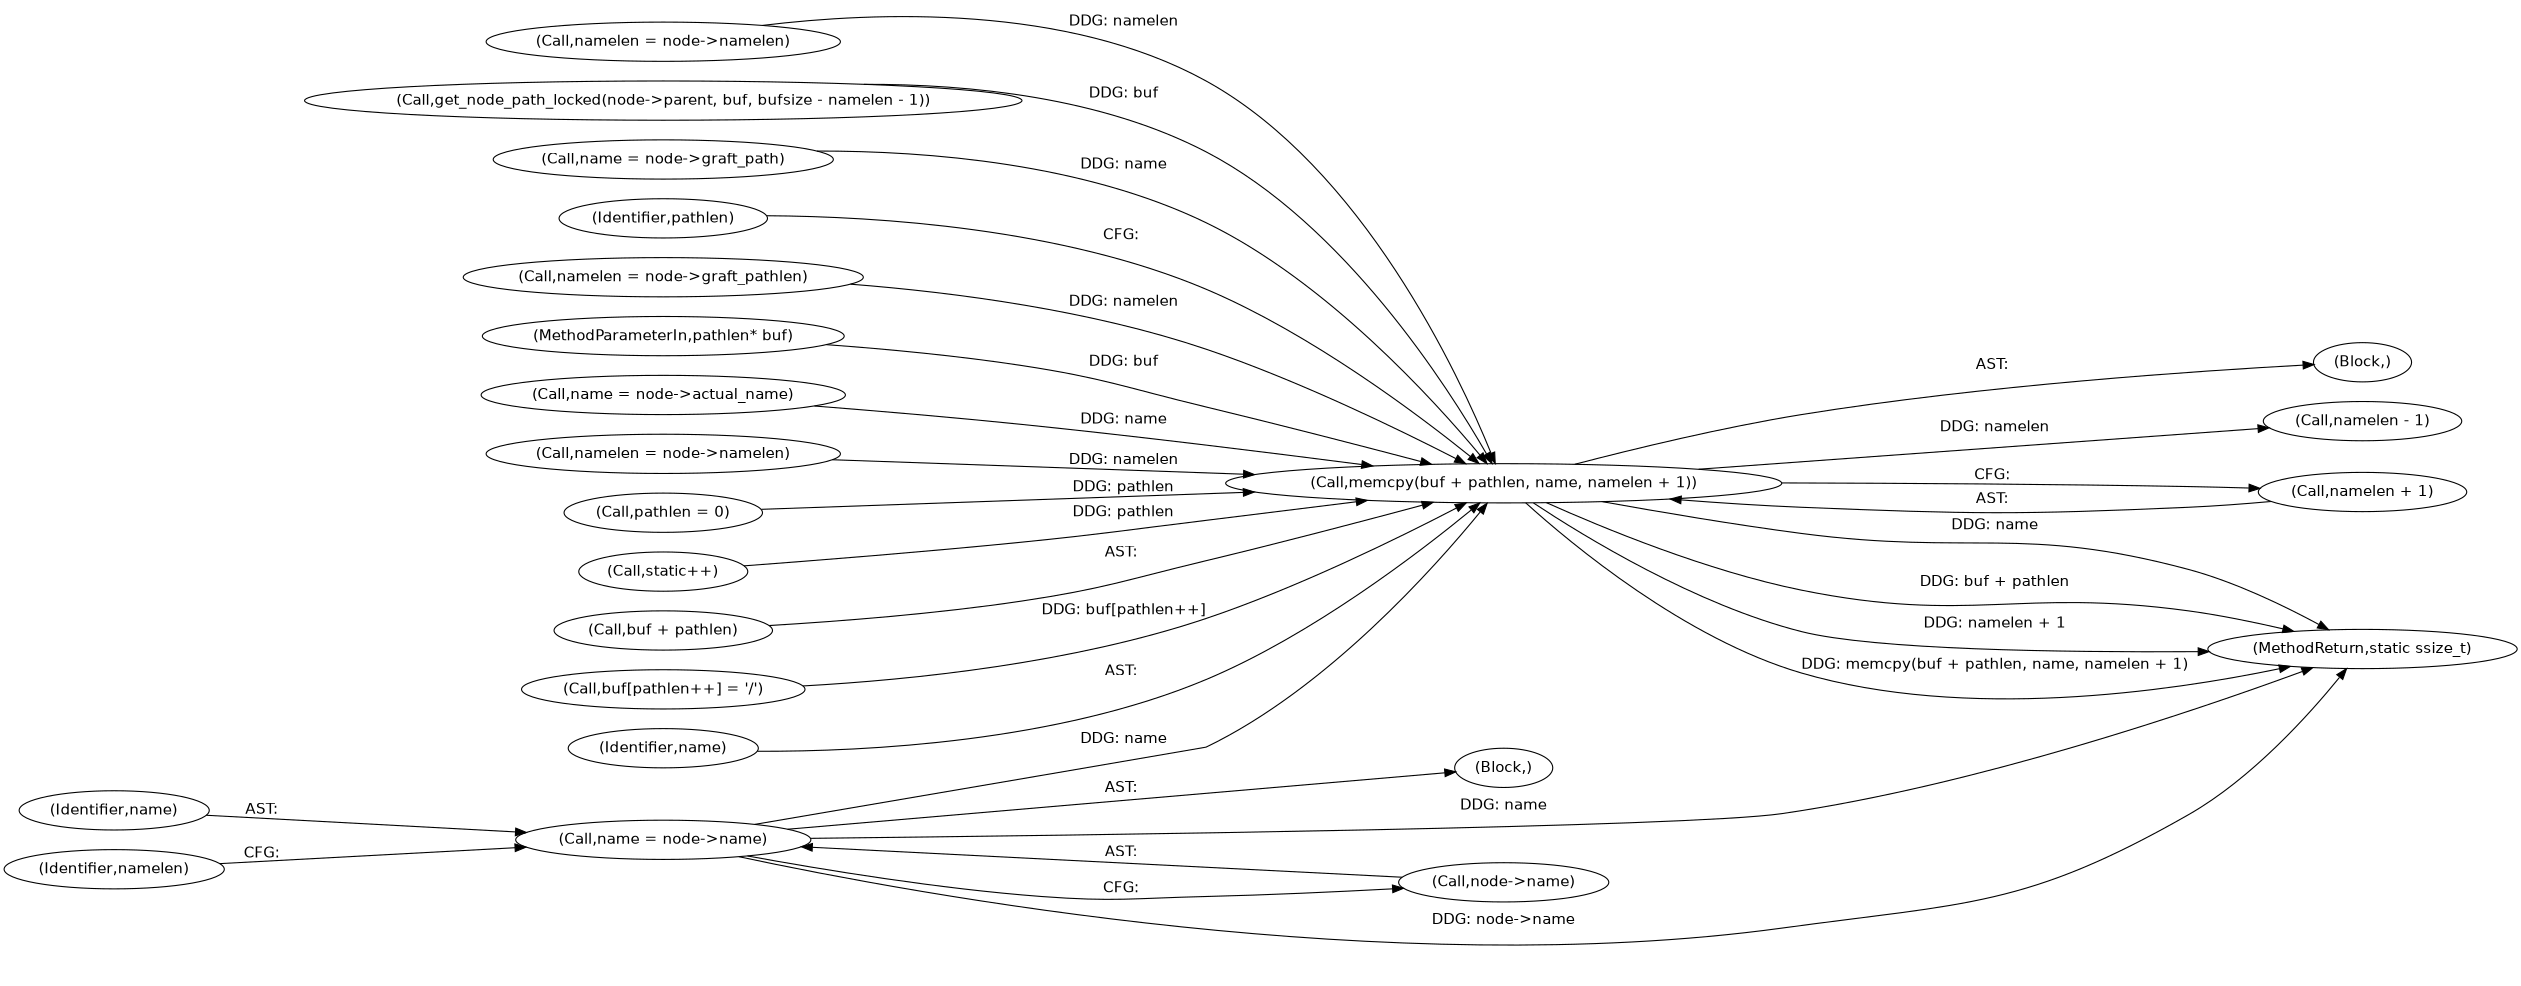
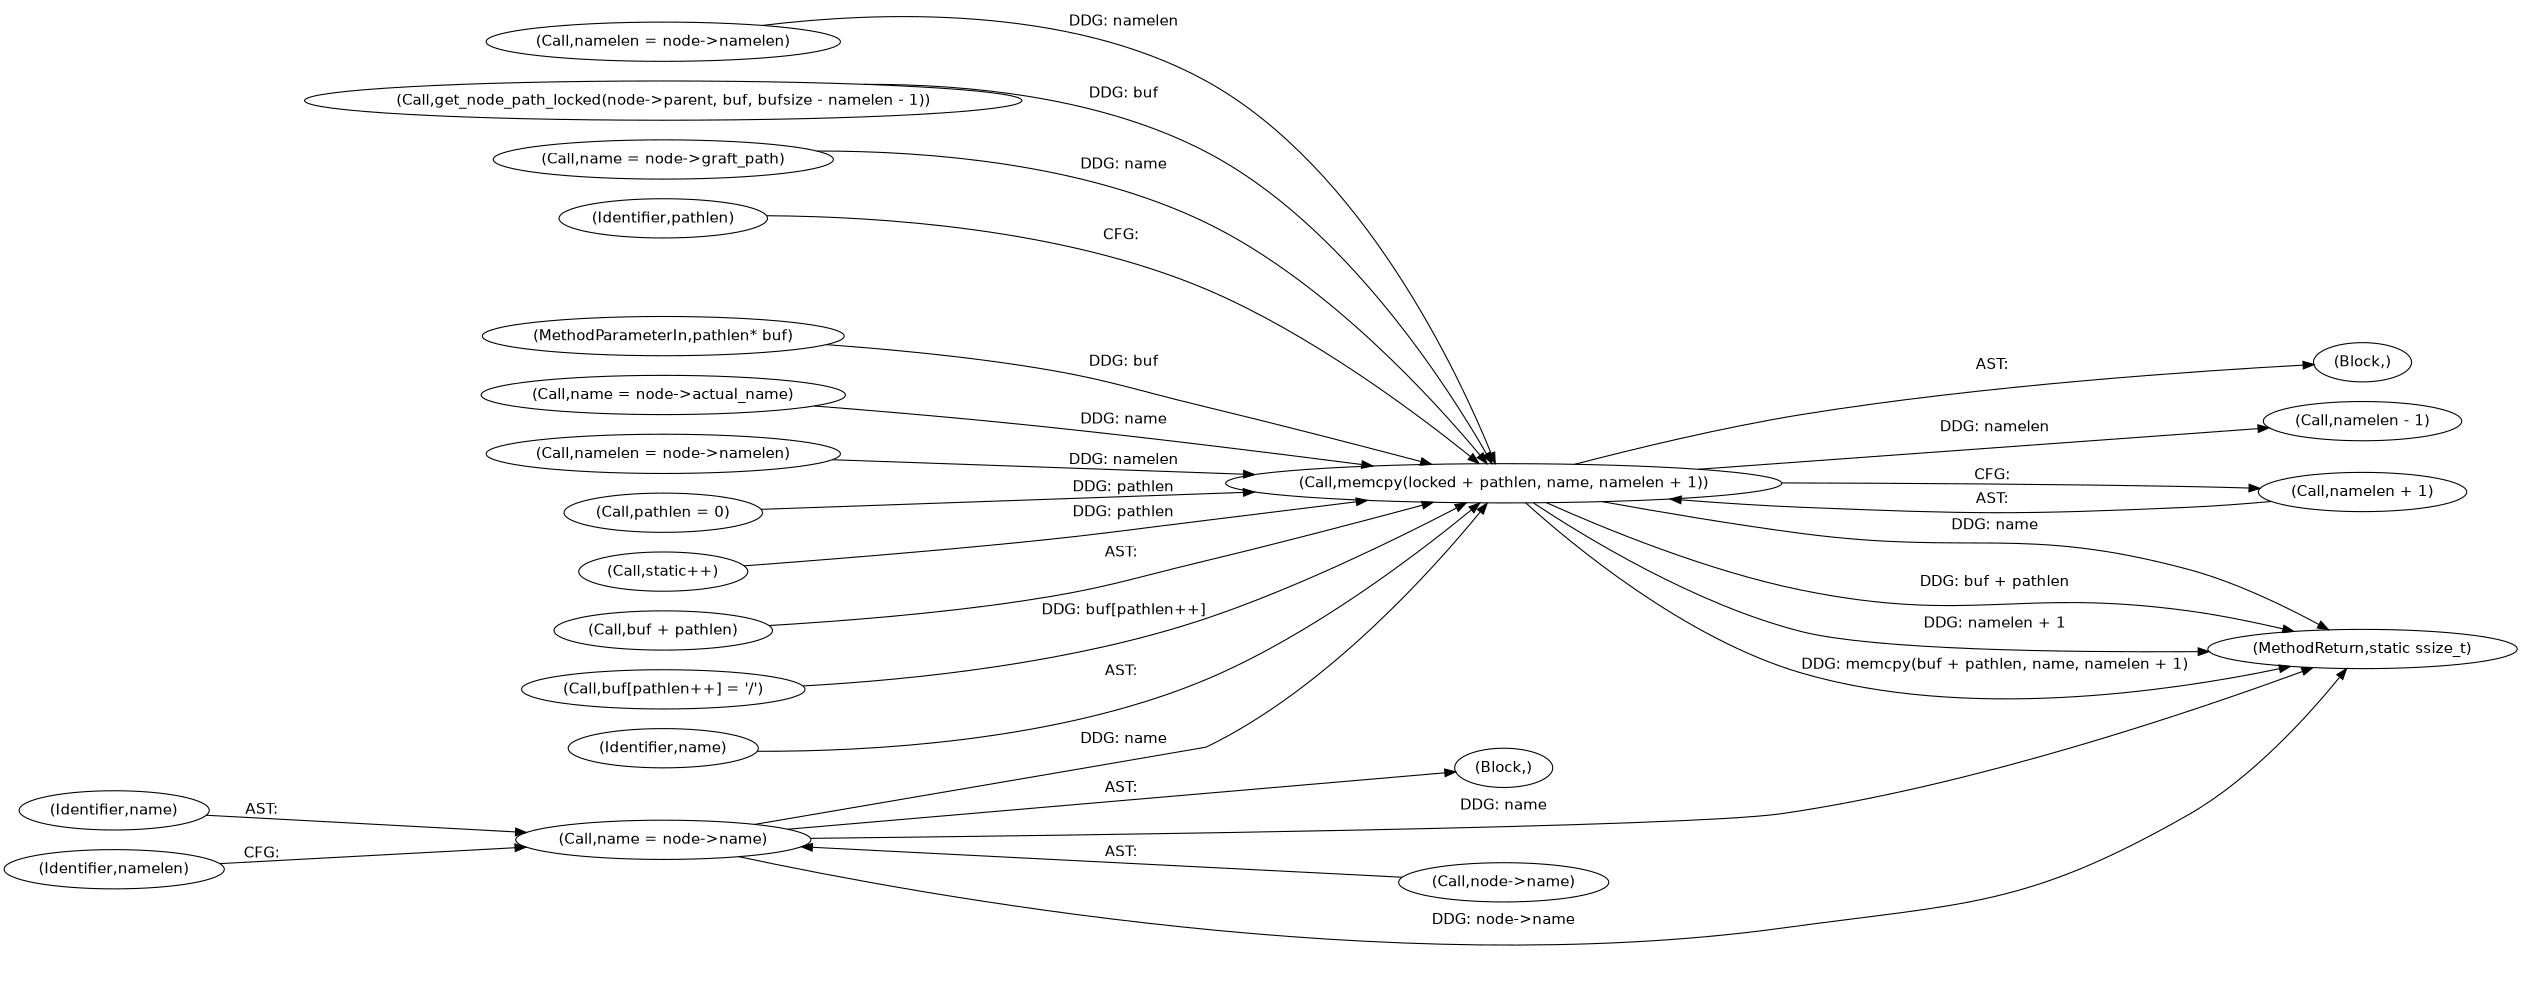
(663, 277) -> none
(1504, 483) -> (1504, 483)
(1069, 898) -> none
